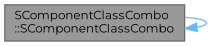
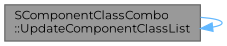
(95, 23) -> (103, 23)
